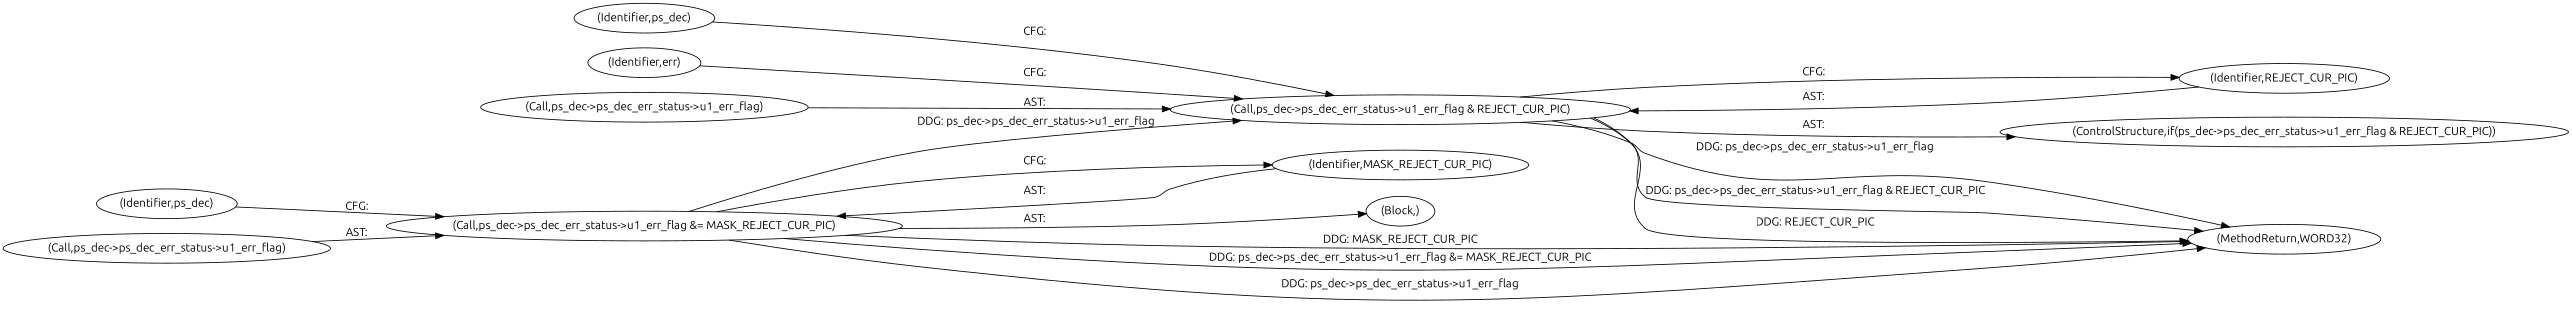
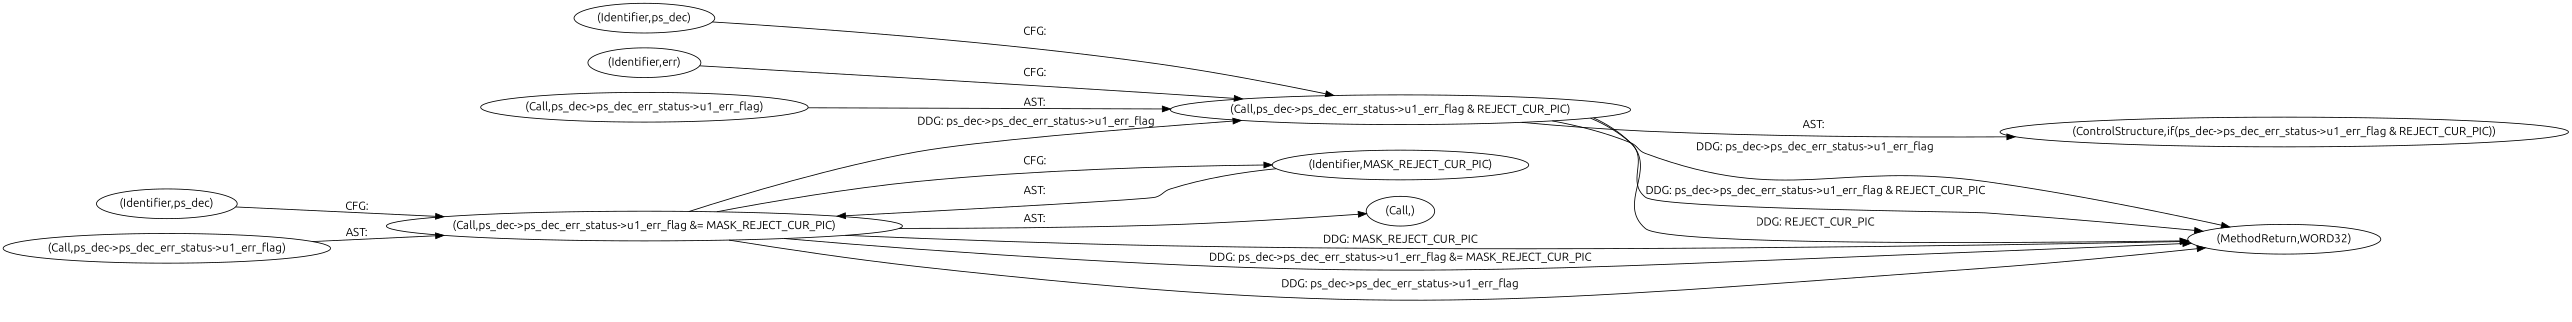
(2284, 78) -> none
(1400, 211) -> (1400, 211)
